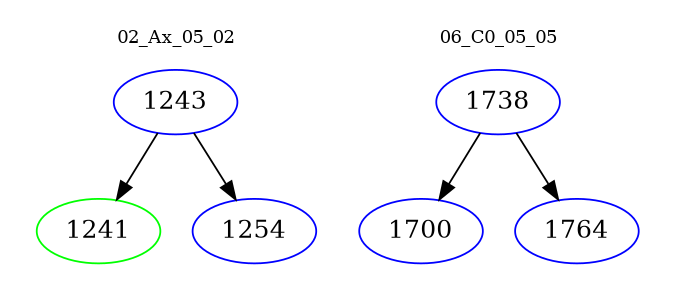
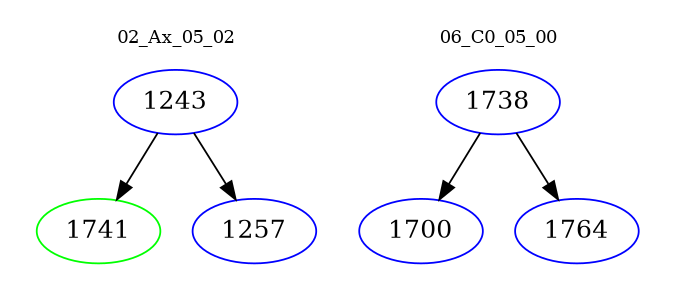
(499, 39) -> (499, 39)
(99, 231) -> (99, 231)
(254, 231) -> (254, 231)
